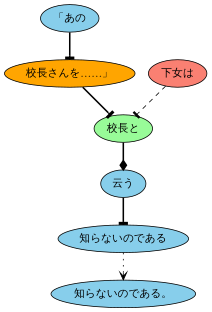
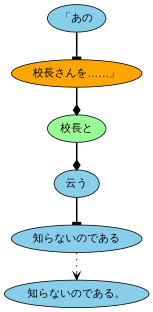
(178, 73) -> none
(96, 100) -> (77, 96)
